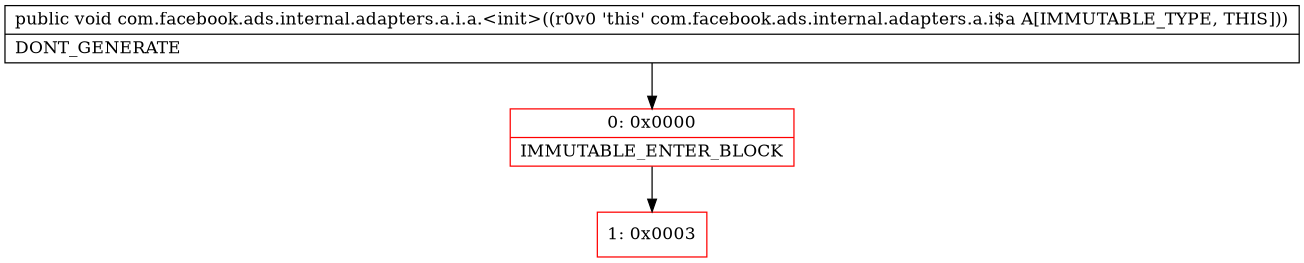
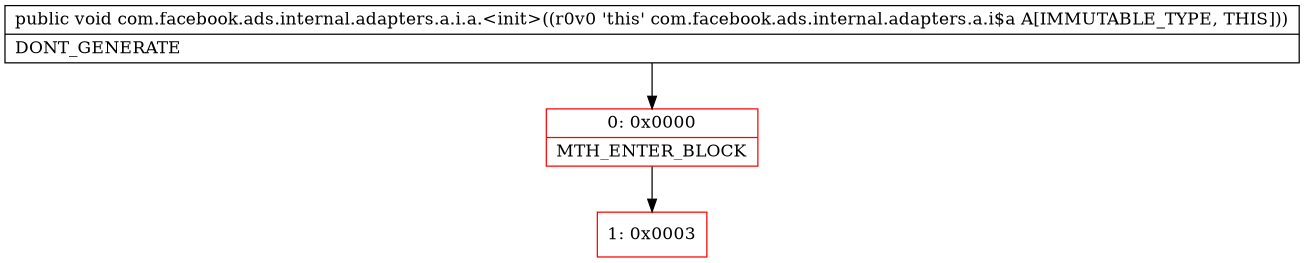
(652, 151) -> (652, 151)
